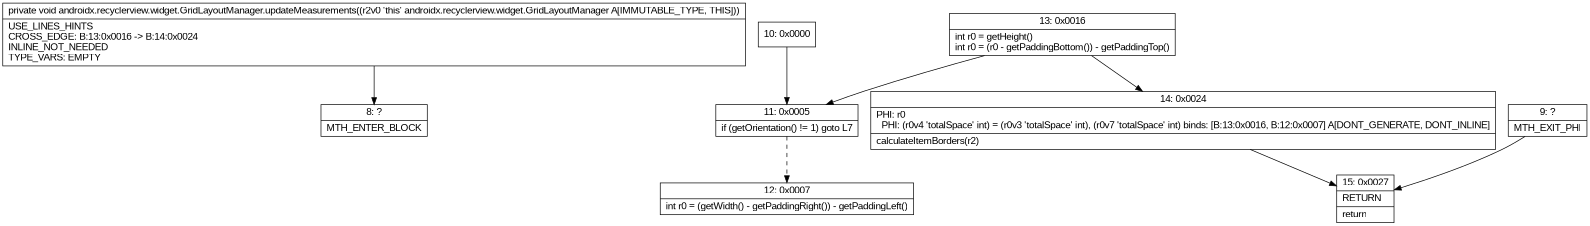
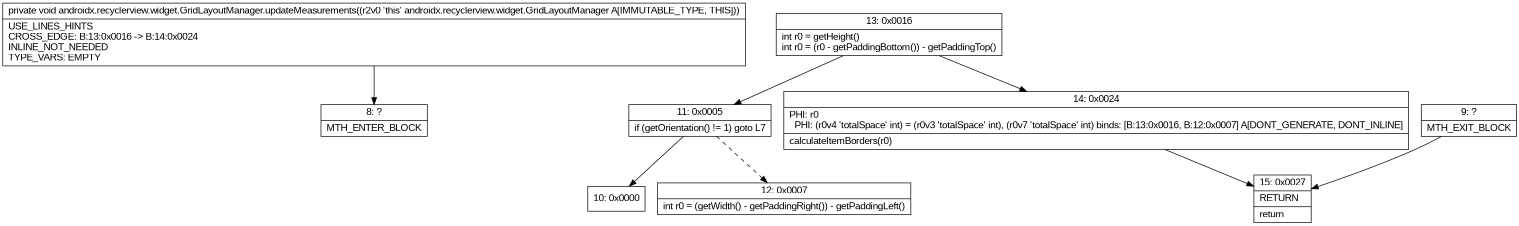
(787, 72) -> (659, 159)
(1548, 128) -> (1469, 128)
(928, 141) -> (841, 141)
